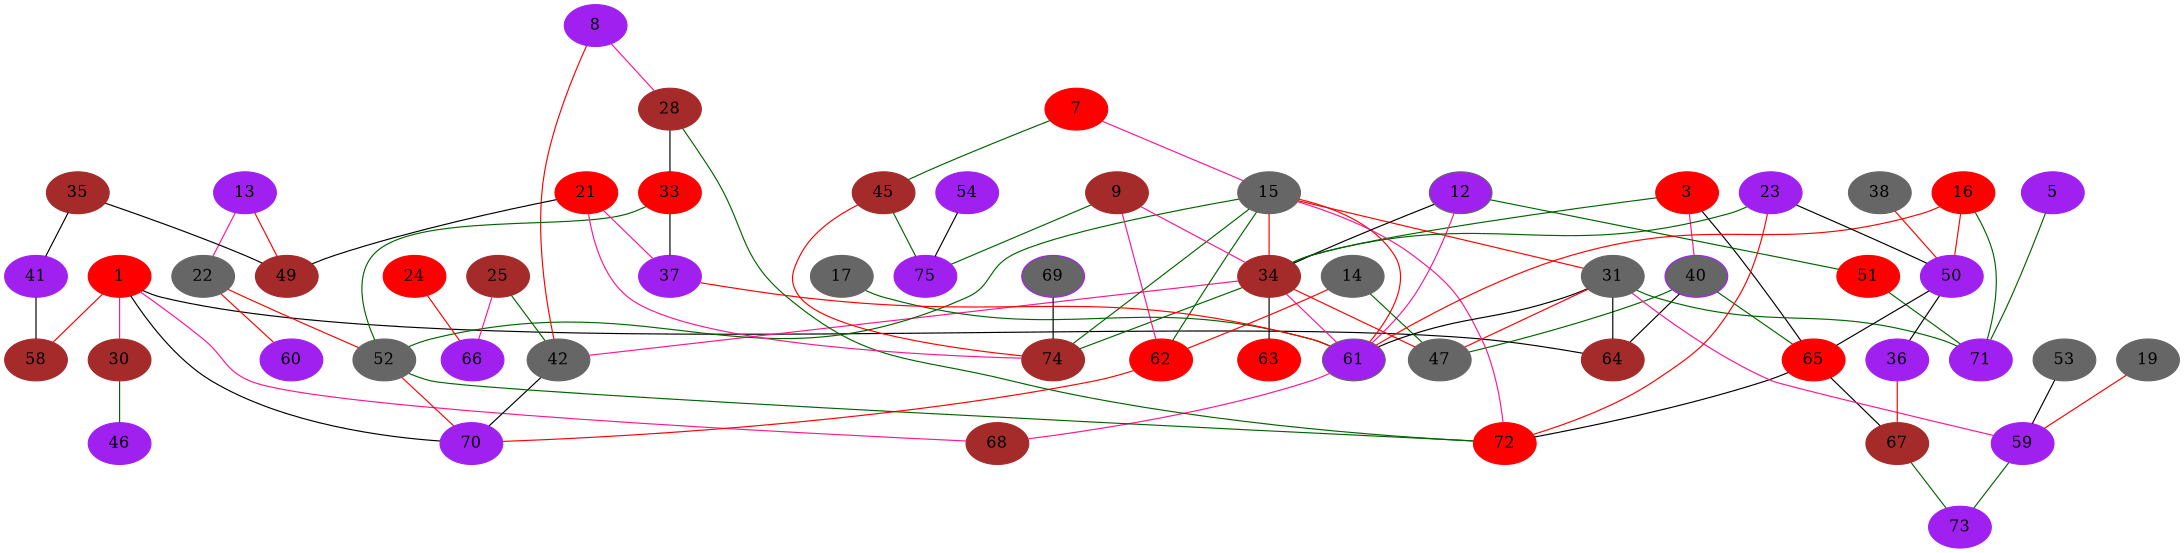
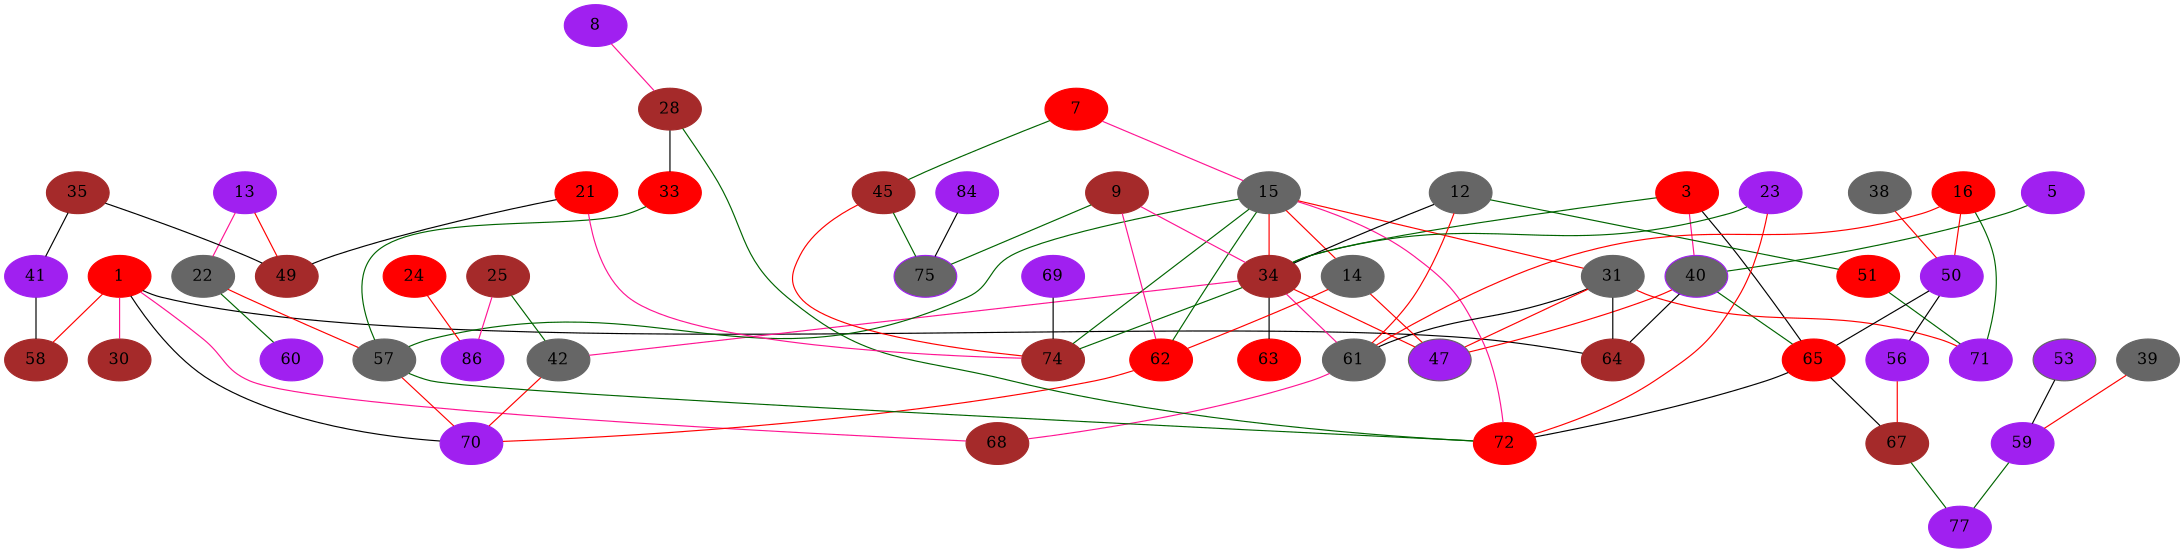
(542, 189) -> none
(967, 193) -> (967, 193)
(1461, 193) -> (1461, 193)
(1865, 235) -> none
(1389, 248) -> (1311, 234)
(670, 276) -> none
(842, 276) -> none
(925, 276) -> (925, 276)
(1053, 276) -> (1053, 276)
(2020, 277) -> (1879, 245)
(1422, 284) -> (1422, 284)
(1385, 307) -> (1391, 313)
(1797, 318) -> (1797, 318)
(249, 319) -> (249, 319)
(1572, 325) -> (1572, 325)
(384, 360) -> (384, 360)
(473, 360) -> (473, 360)
(1354, 360) -> (1354, 360)
(1440, 360) -> (1440, 360)
(1897, 360) -> (1897, 360)
(2064, 360) -> (2064, 360)
(2148, 360) -> (2148, 360)
(1802, 389) -> none
(515, 402) -> (515, 402)
(120, 444) -> none
(1960, 527) -> (1960, 527)
